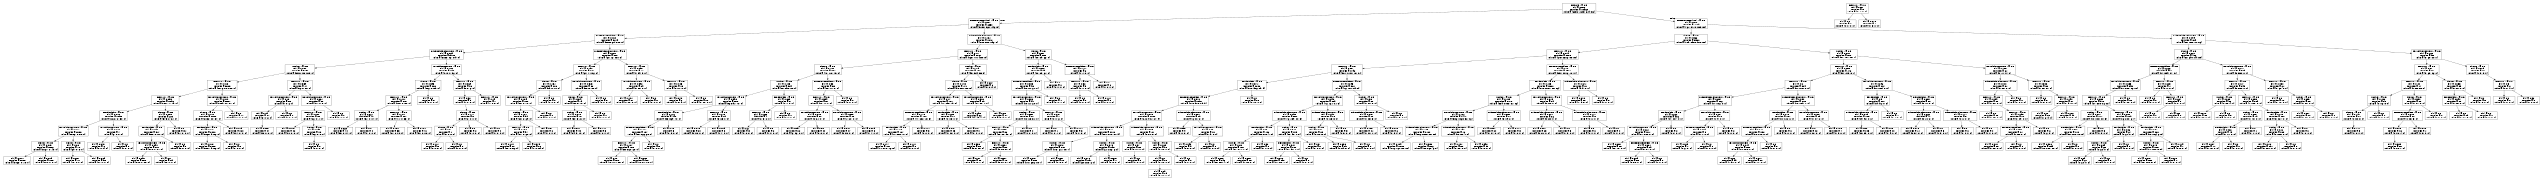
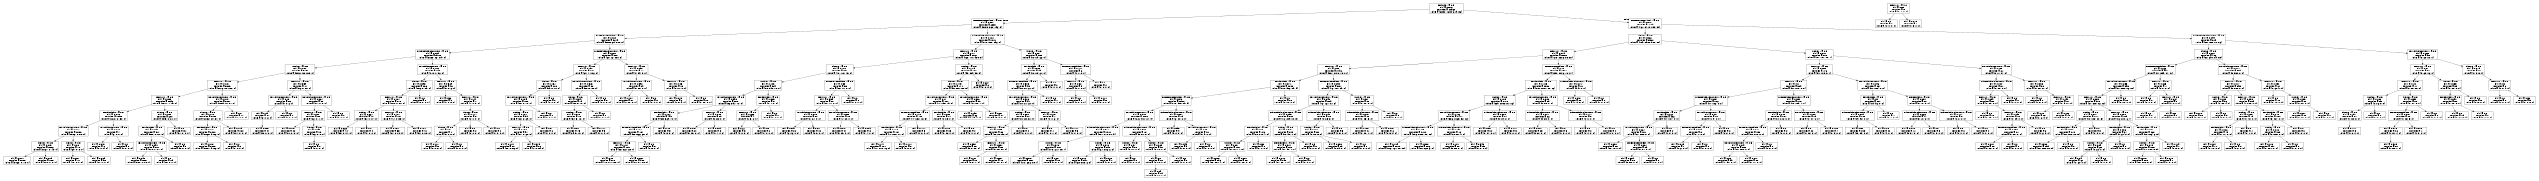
(466, 107) -> (470, 107)
(668, 131) -> (664, 131)
